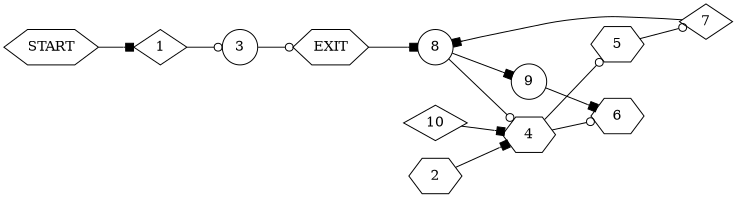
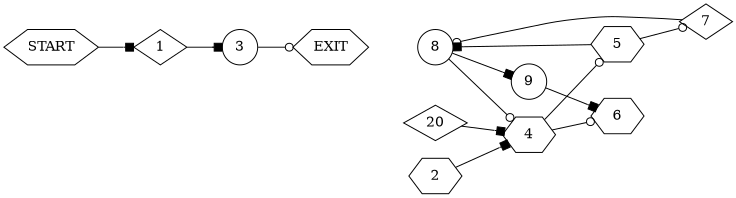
(570, 20) -> (570, 20)
(201, 47) -> (201, 47)
(388, 47) -> (527, 46)
(435, 123) -> (435, 123)
